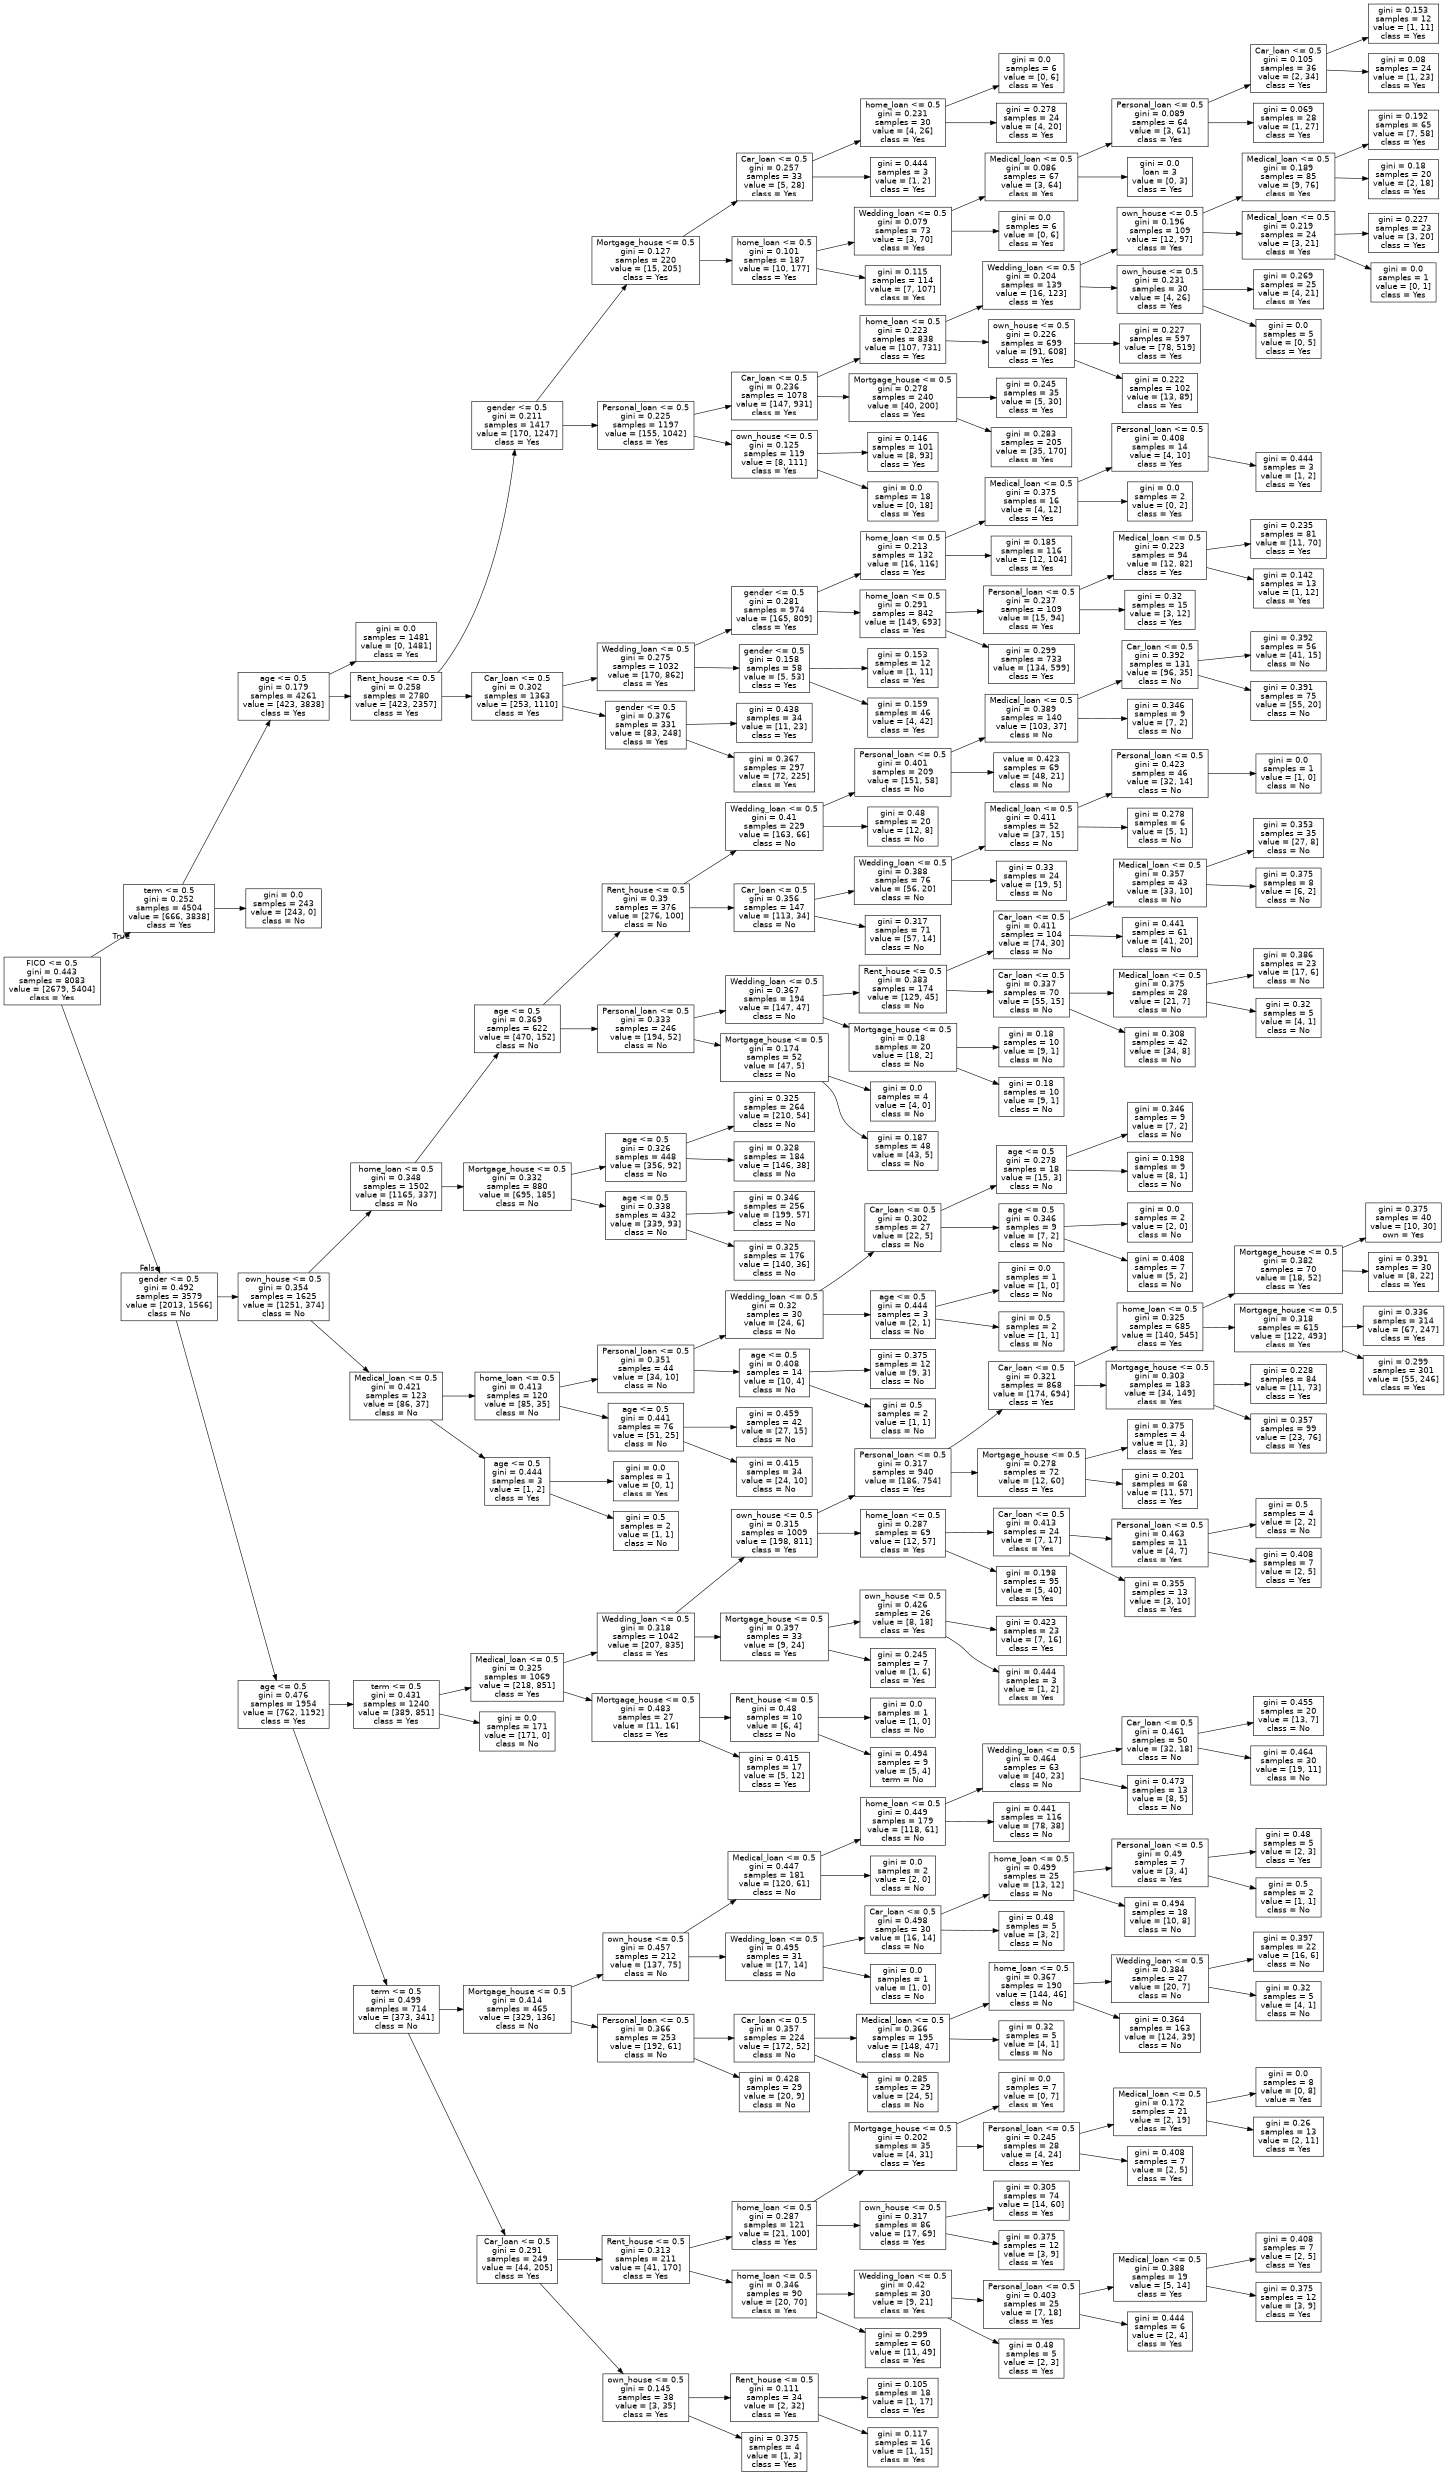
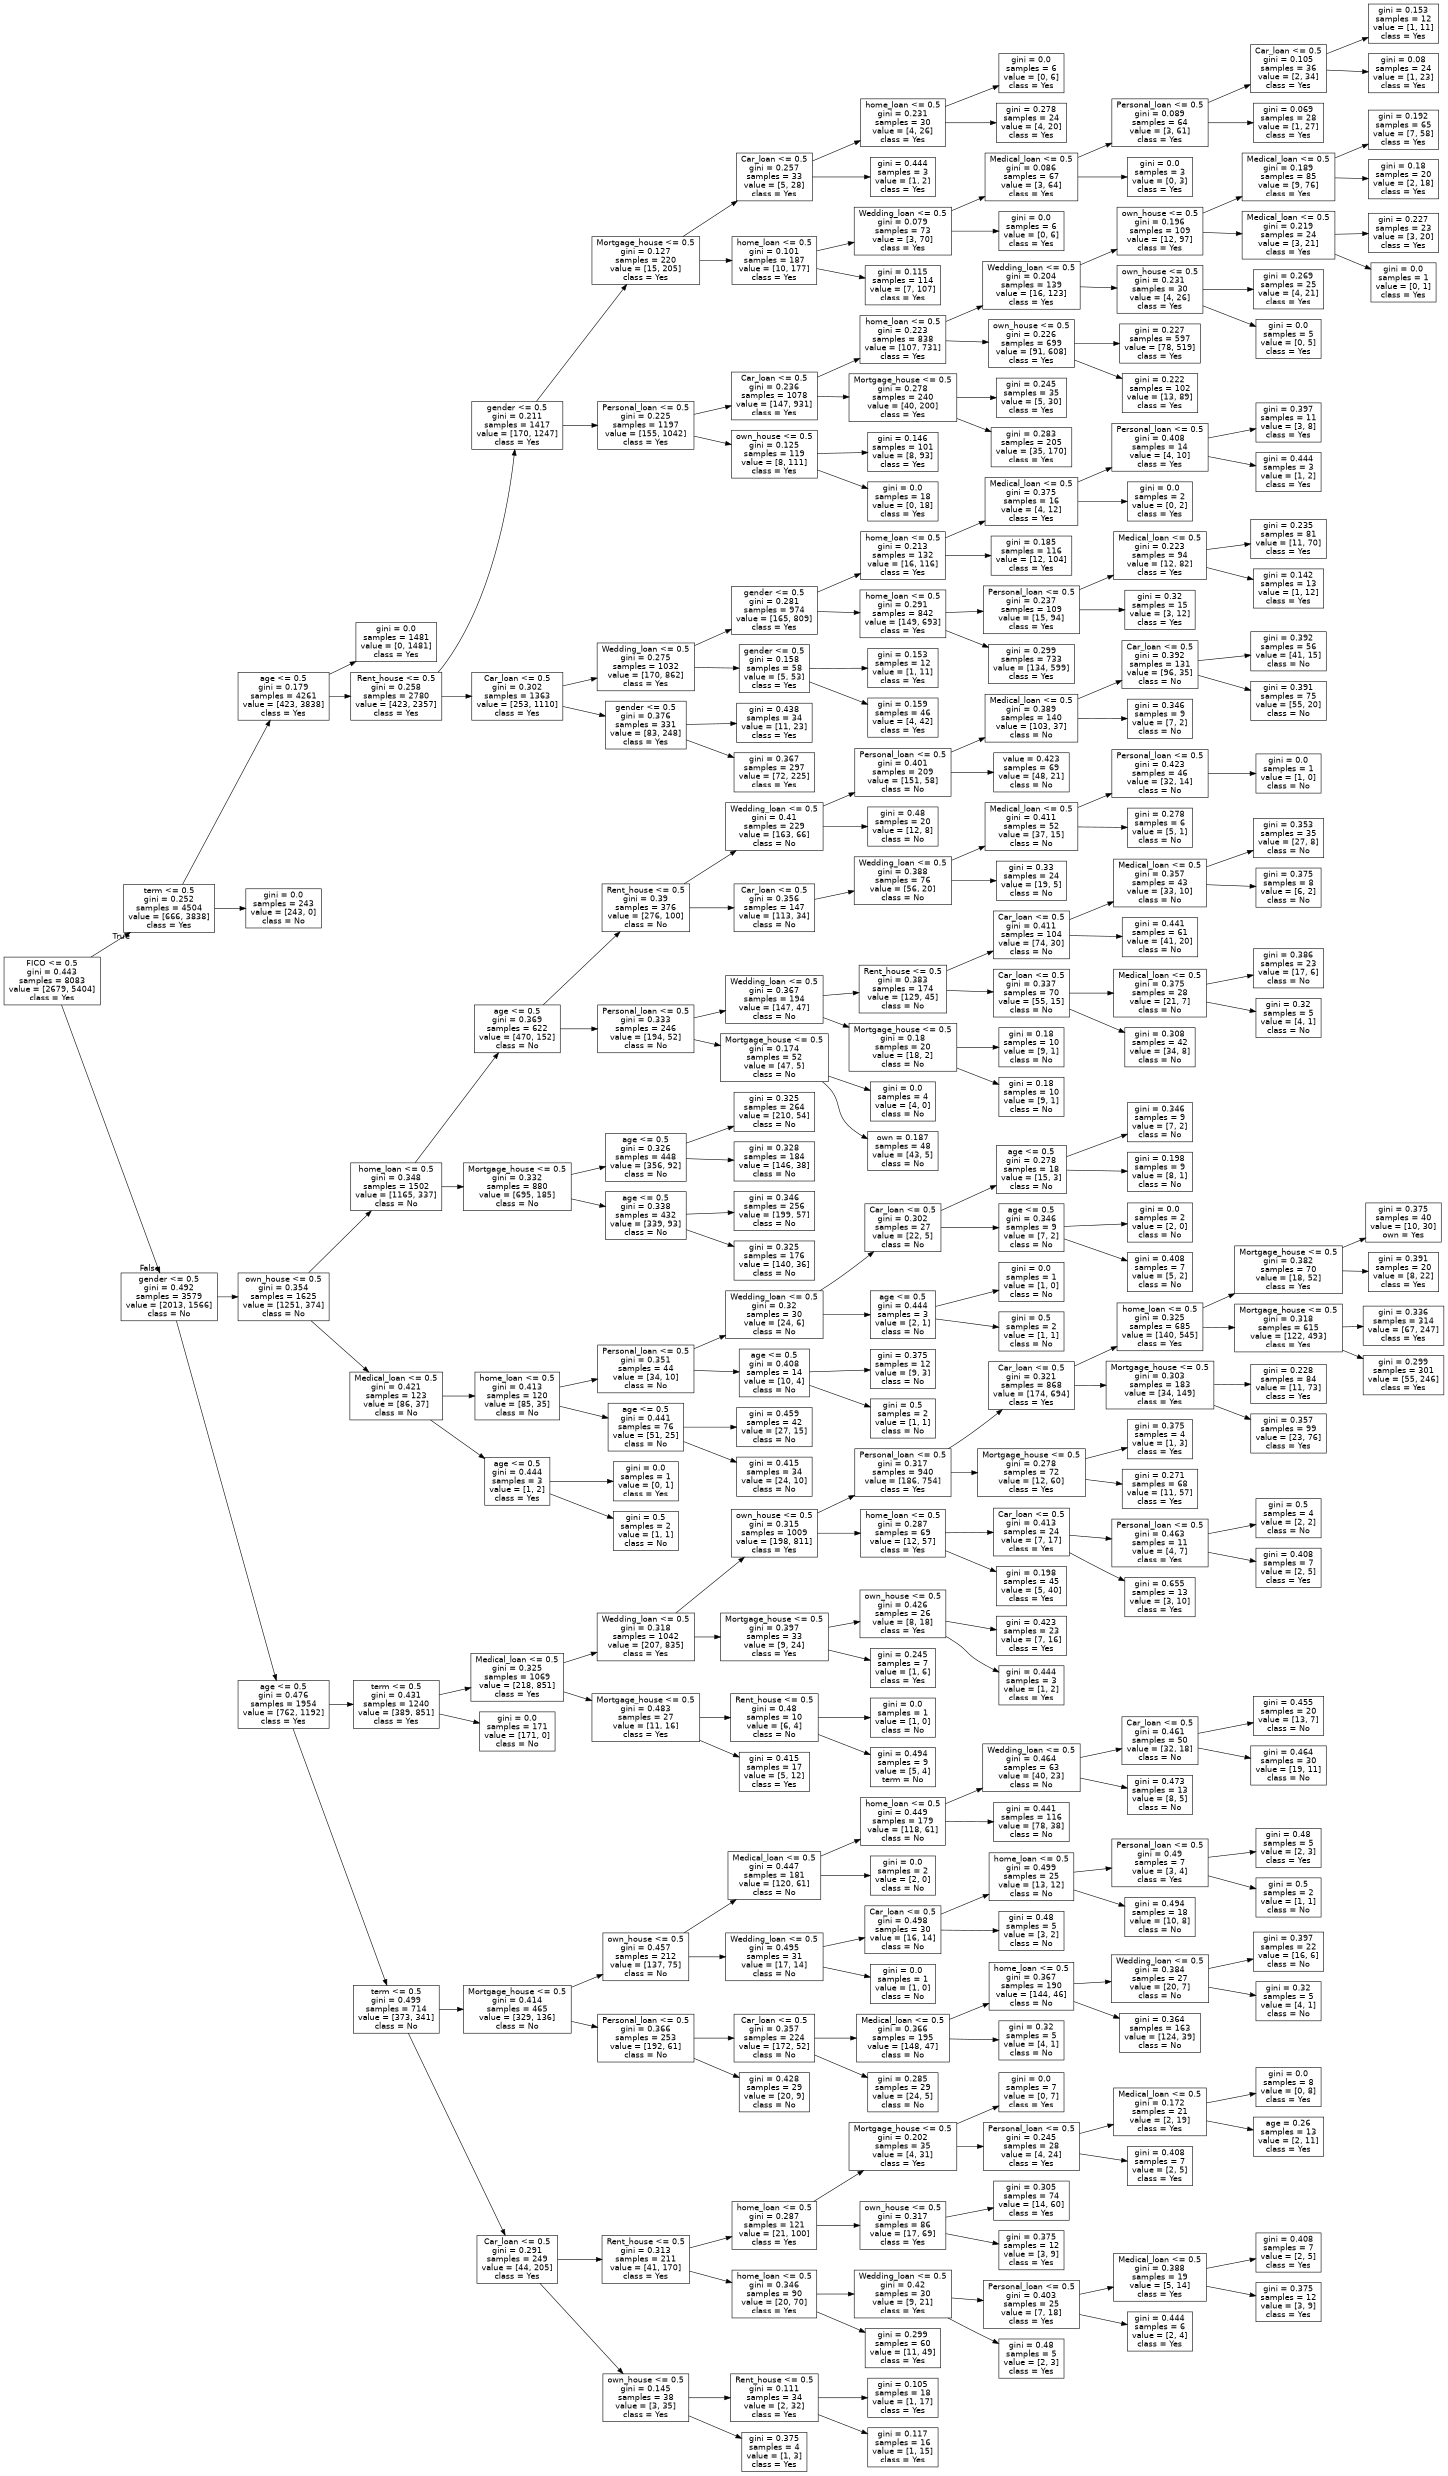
(1160, 177) -> (1160, 177)
none -> (1289, 422)
(903, 935) -> none
(903, 1151) -> (903, 1151)
(1404, 1272) -> (1404, 1272)
(1160, 1489) -> (1160, 1489)
(1031, 1586) -> (1031, 1586)
(1160, 1597) -> (1160, 1597)
(1289, 2087) -> (1289, 2087)
(1289, 2137) -> (1289, 2137)
